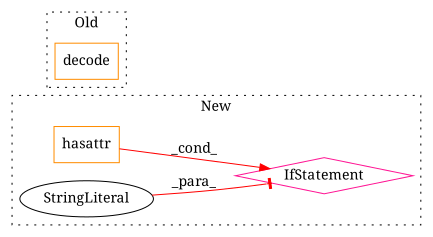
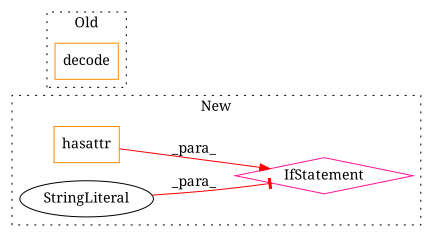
(194, 149) -> (194, 149)
